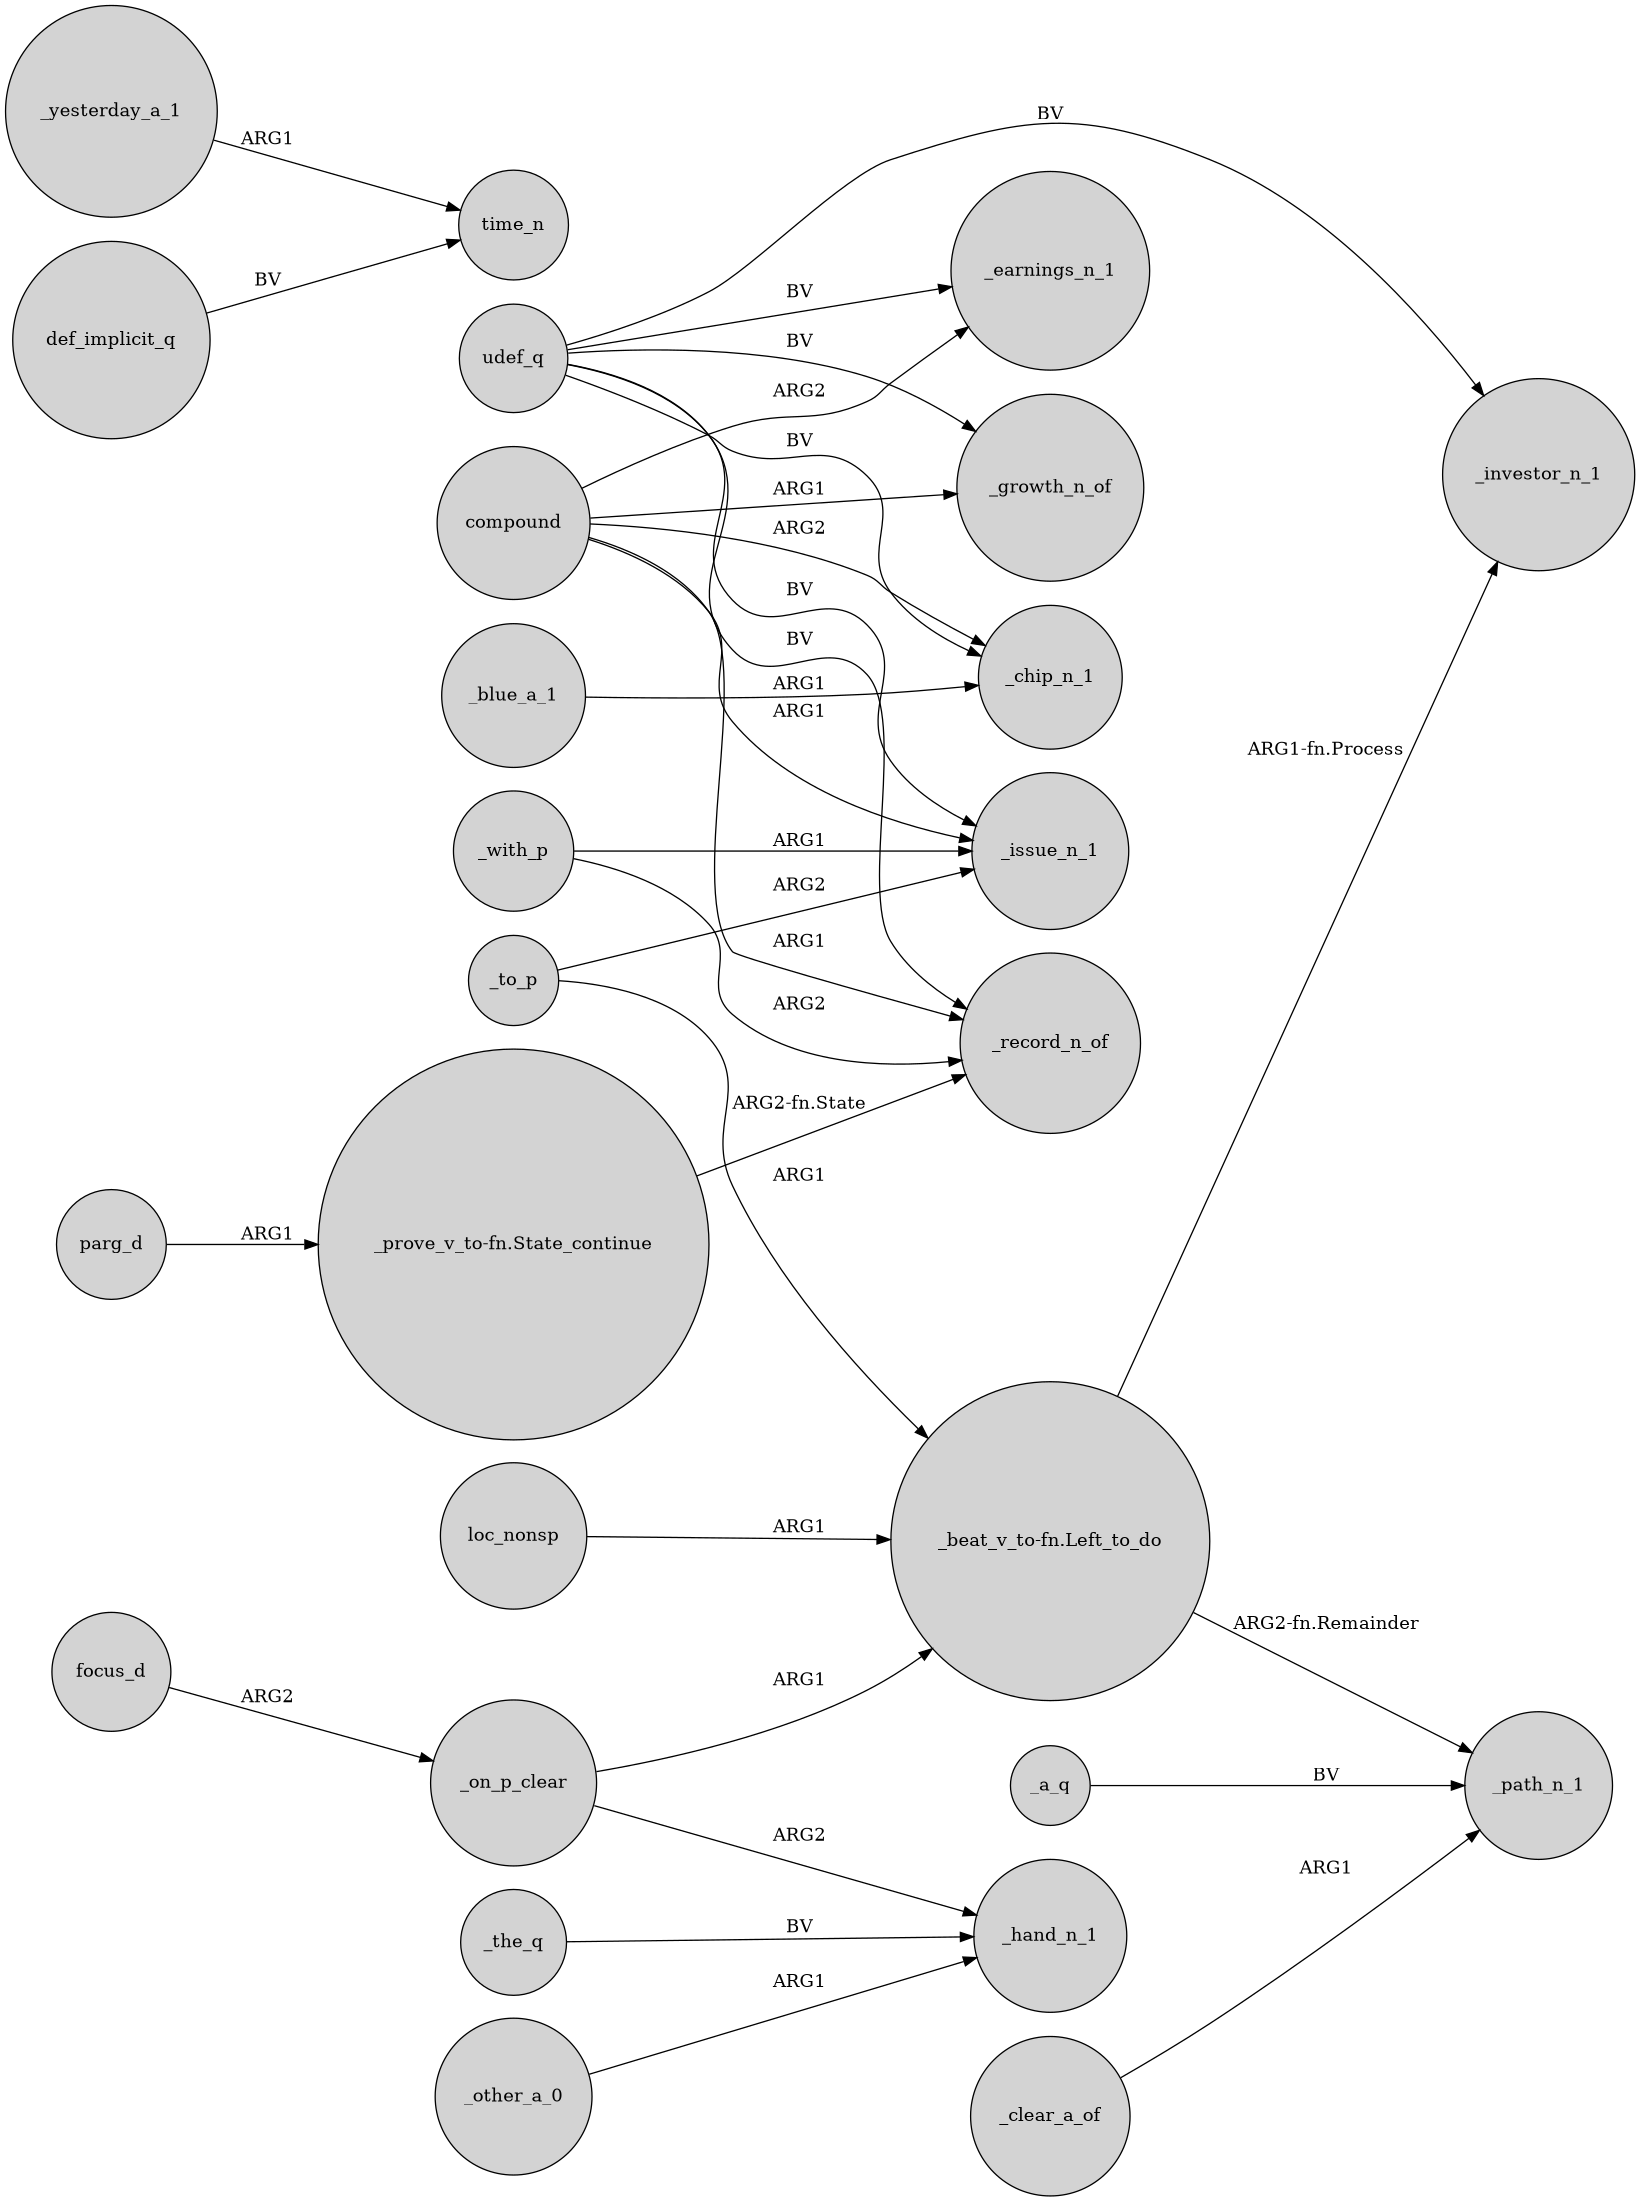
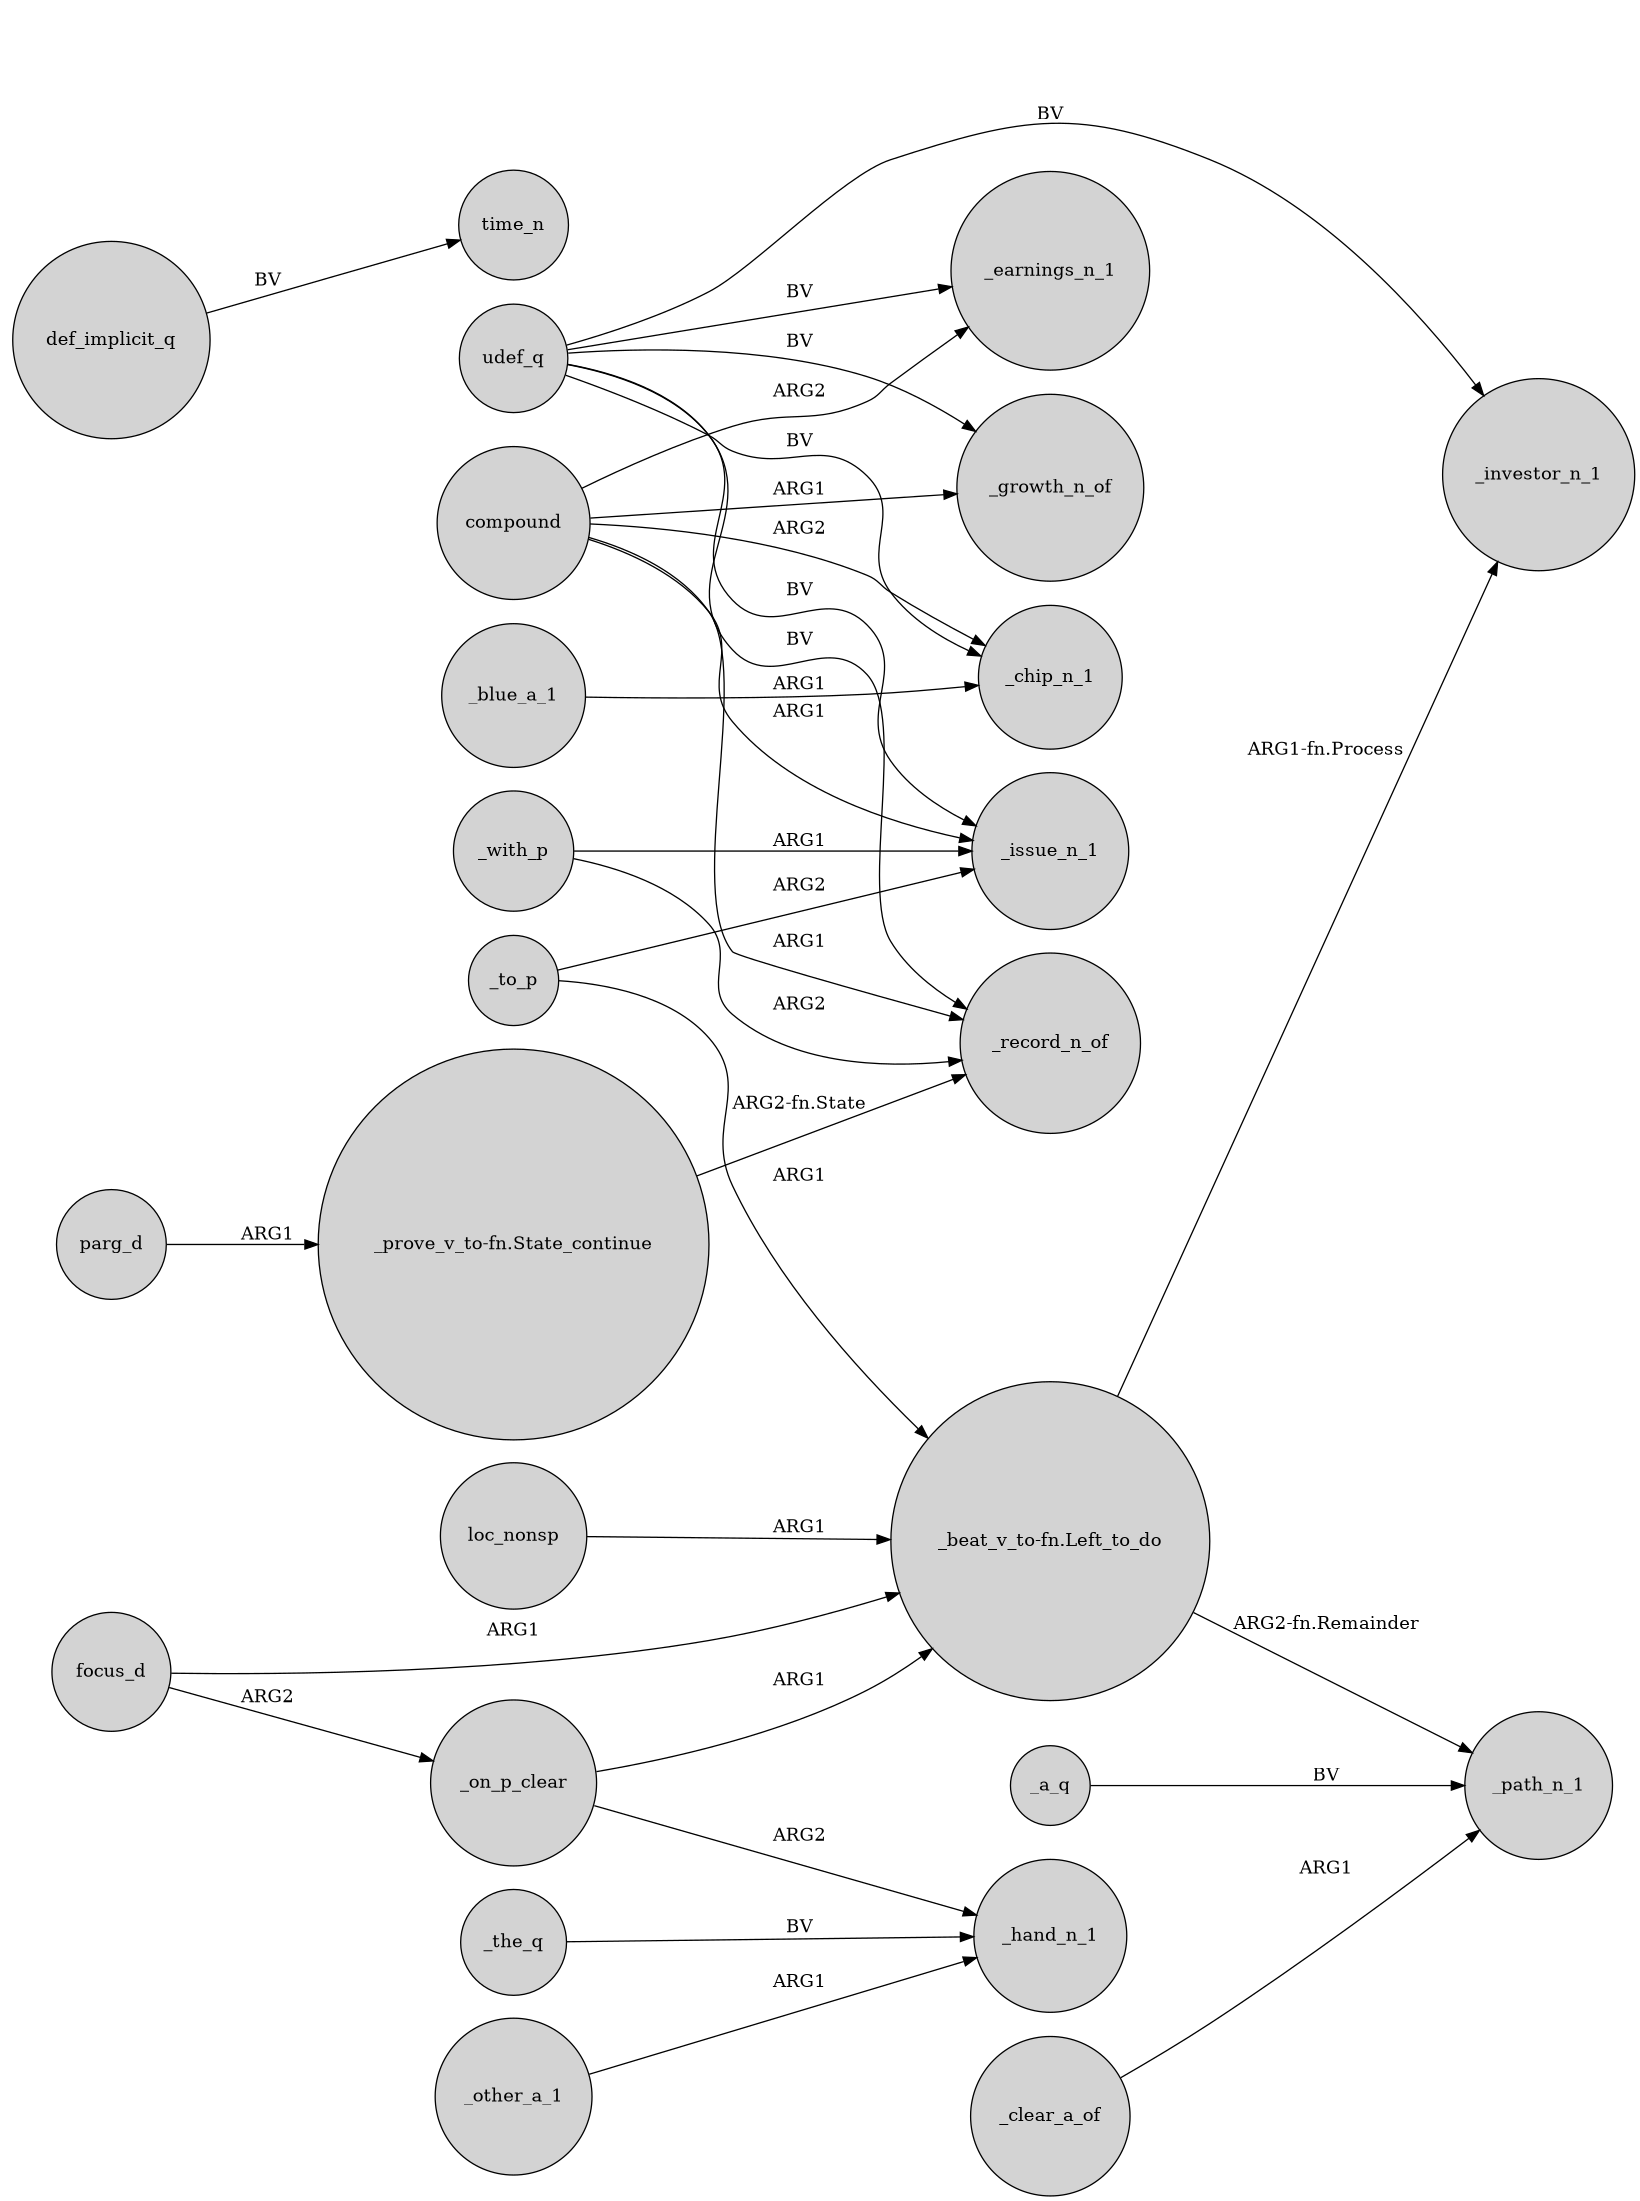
(111, 111) -> none
none -> (532, 1662)
(514, 2097) -> (514, 2097)
